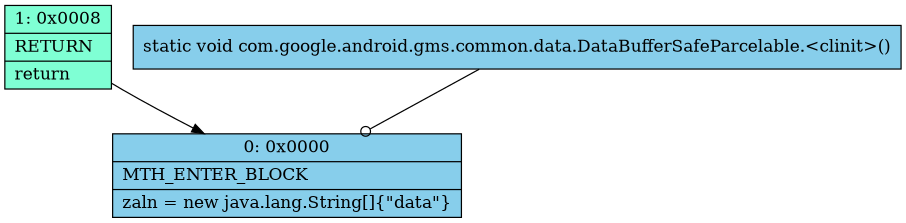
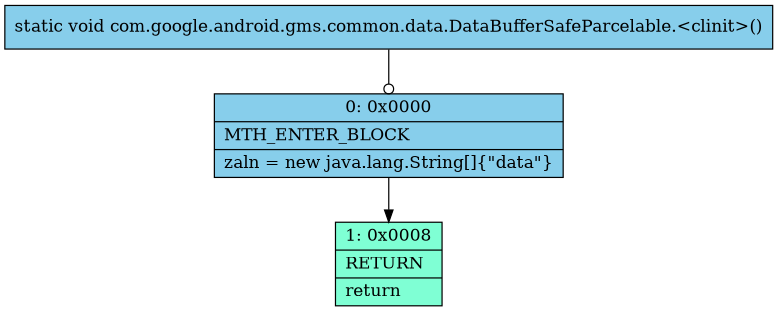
(152, 106) -> (389, 194)
